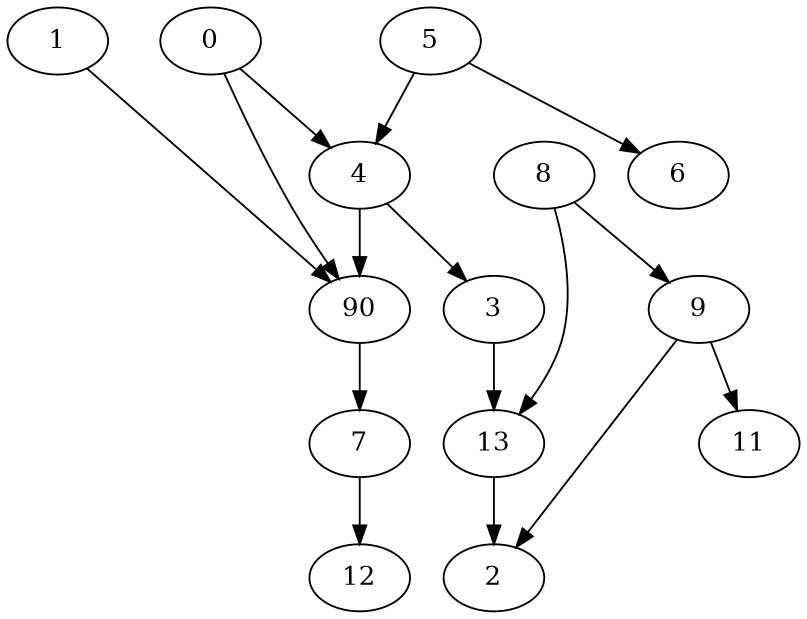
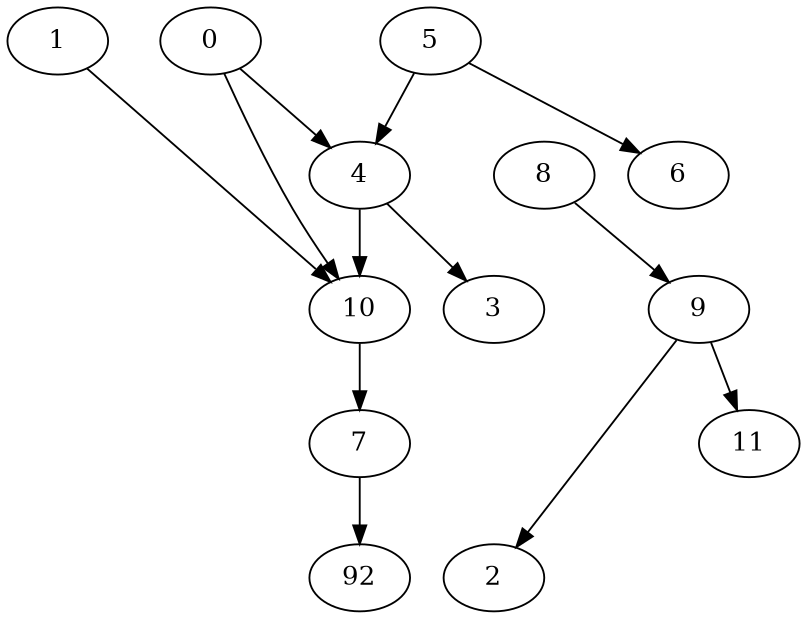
(360, 309) -> (360, 309)
(494, 444) -> none
(360, 578) -> (360, 578)
